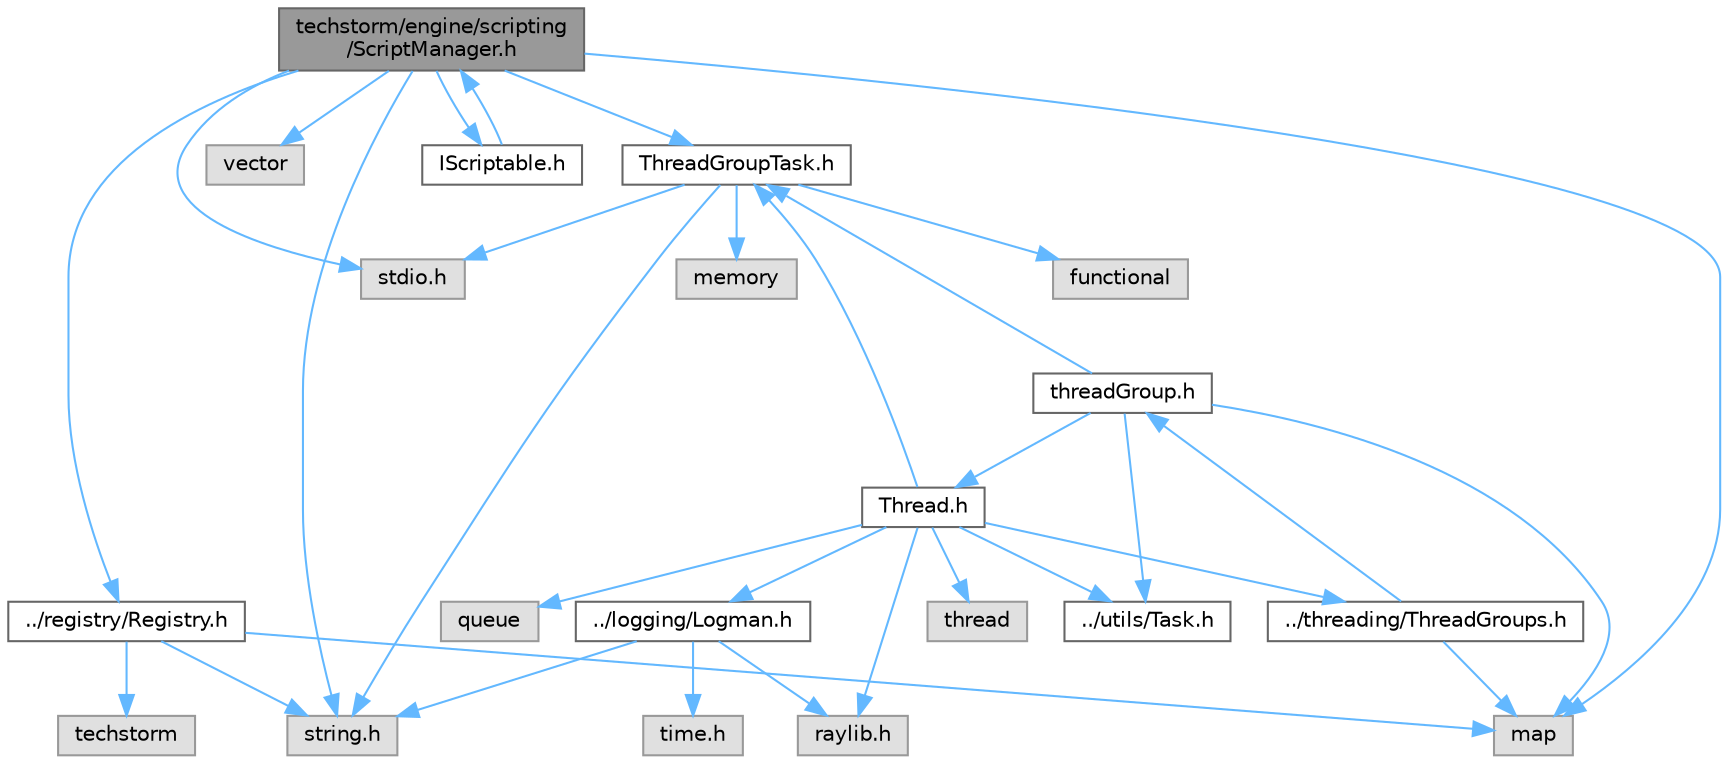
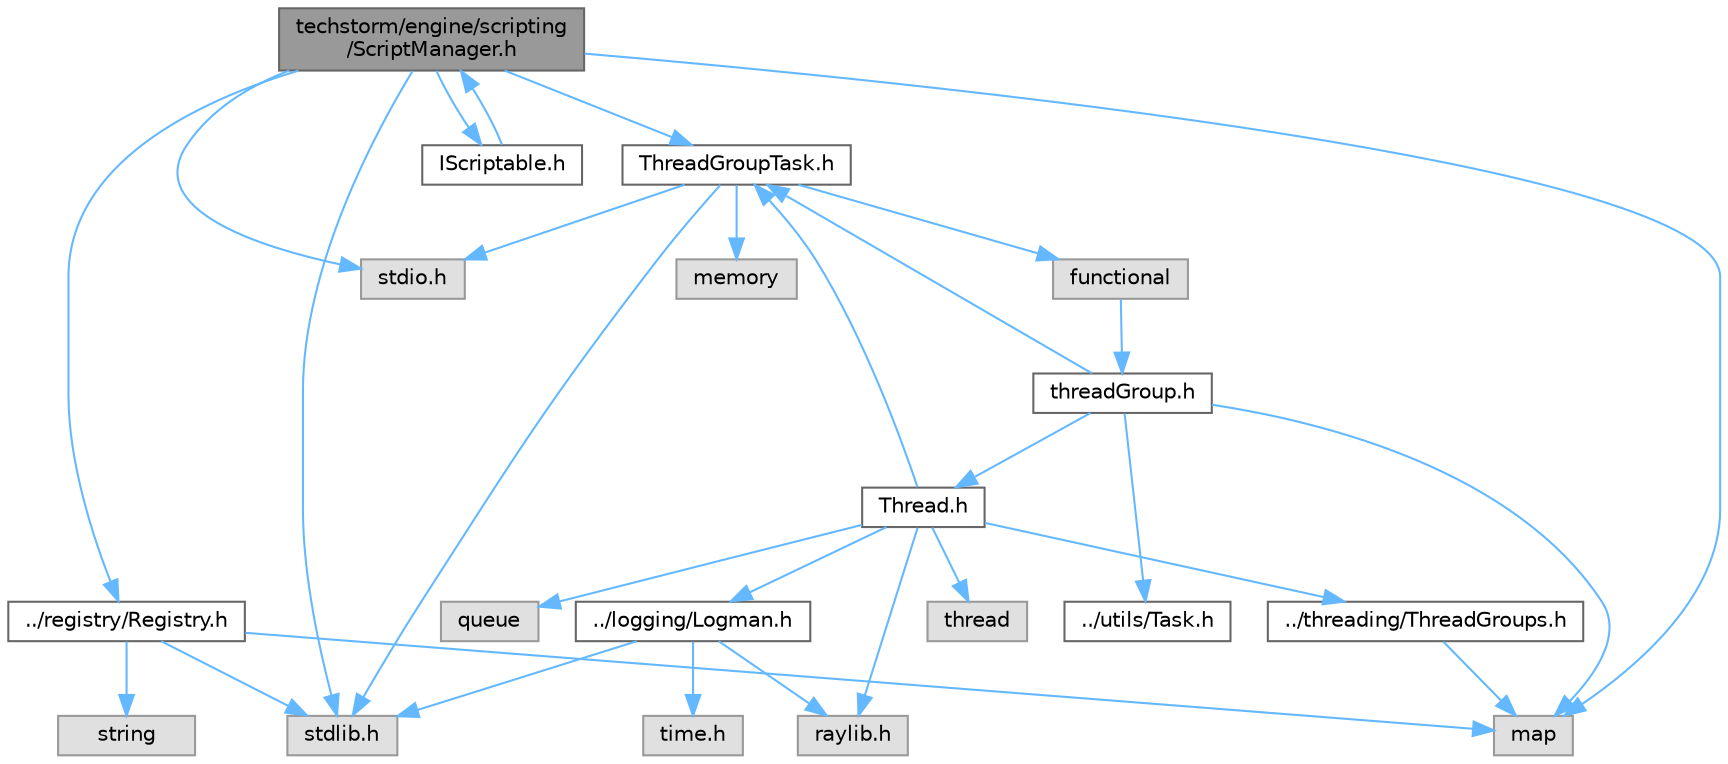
(255, 165) -> none
(1283, 514) -> (1121, 326)
(1026, 560) -> none
(127, 736) -> (127, 736)
(342, 736) -> (342, 736)
